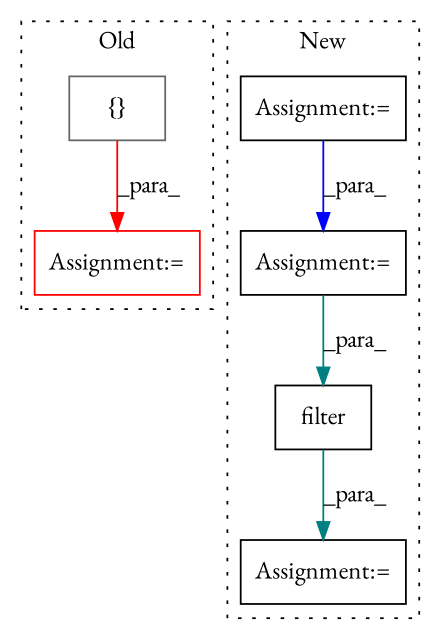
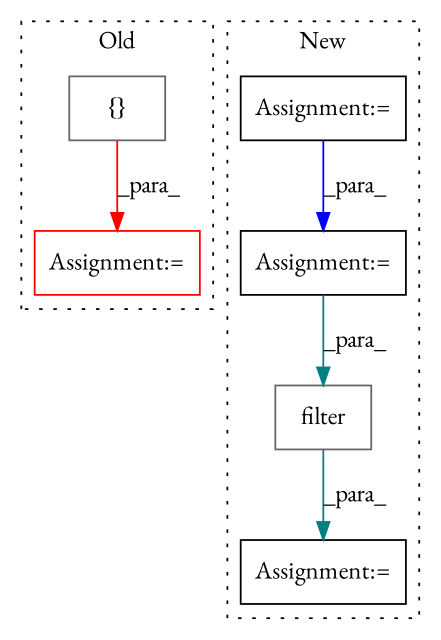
(323, 417) -> (323, 417)
